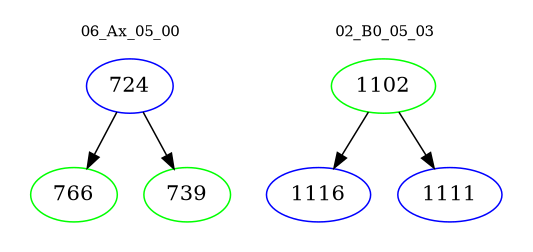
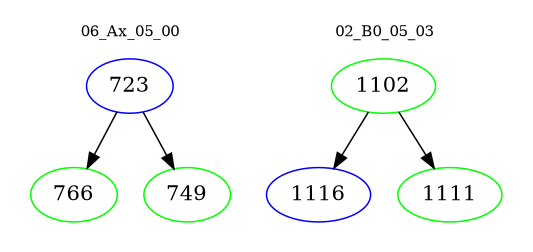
(130, 86) -> (130, 86)
(187, 195) -> (187, 195)
(450, 195) -> (450, 195)
